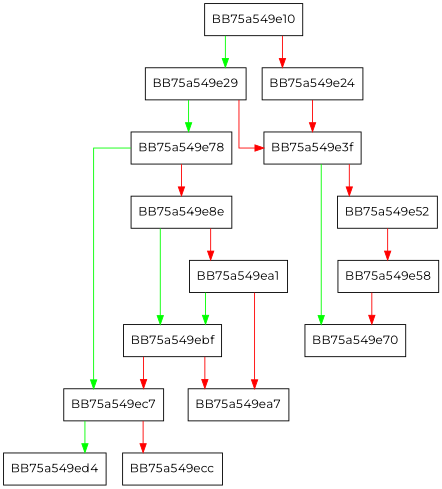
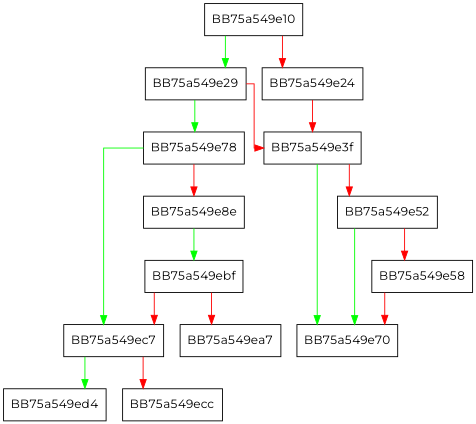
none -> (355, 272)
(239, 276) -> none
